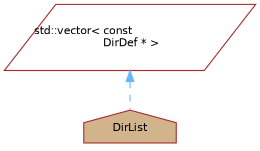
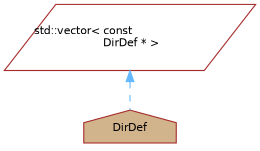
(130, 128) -> (130, 128)
